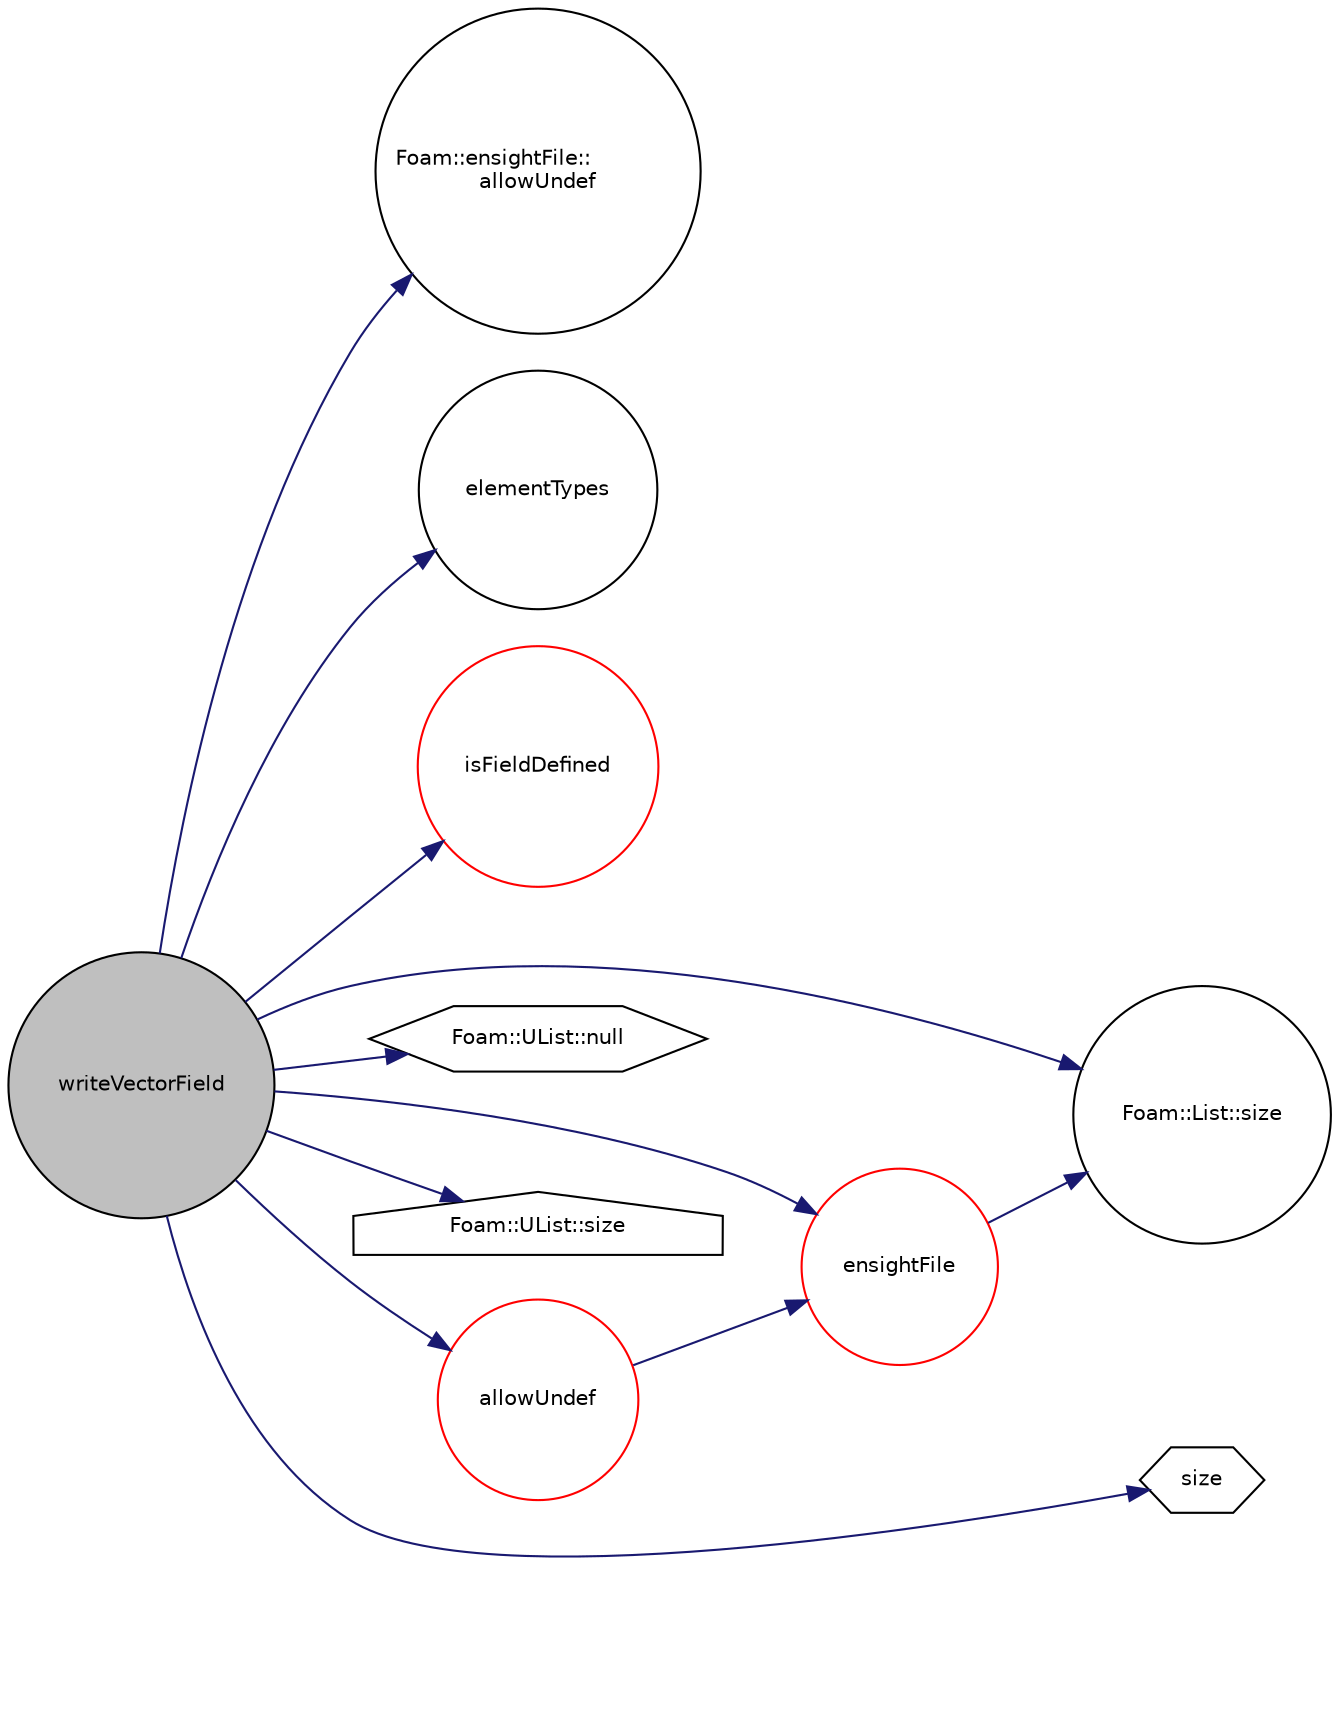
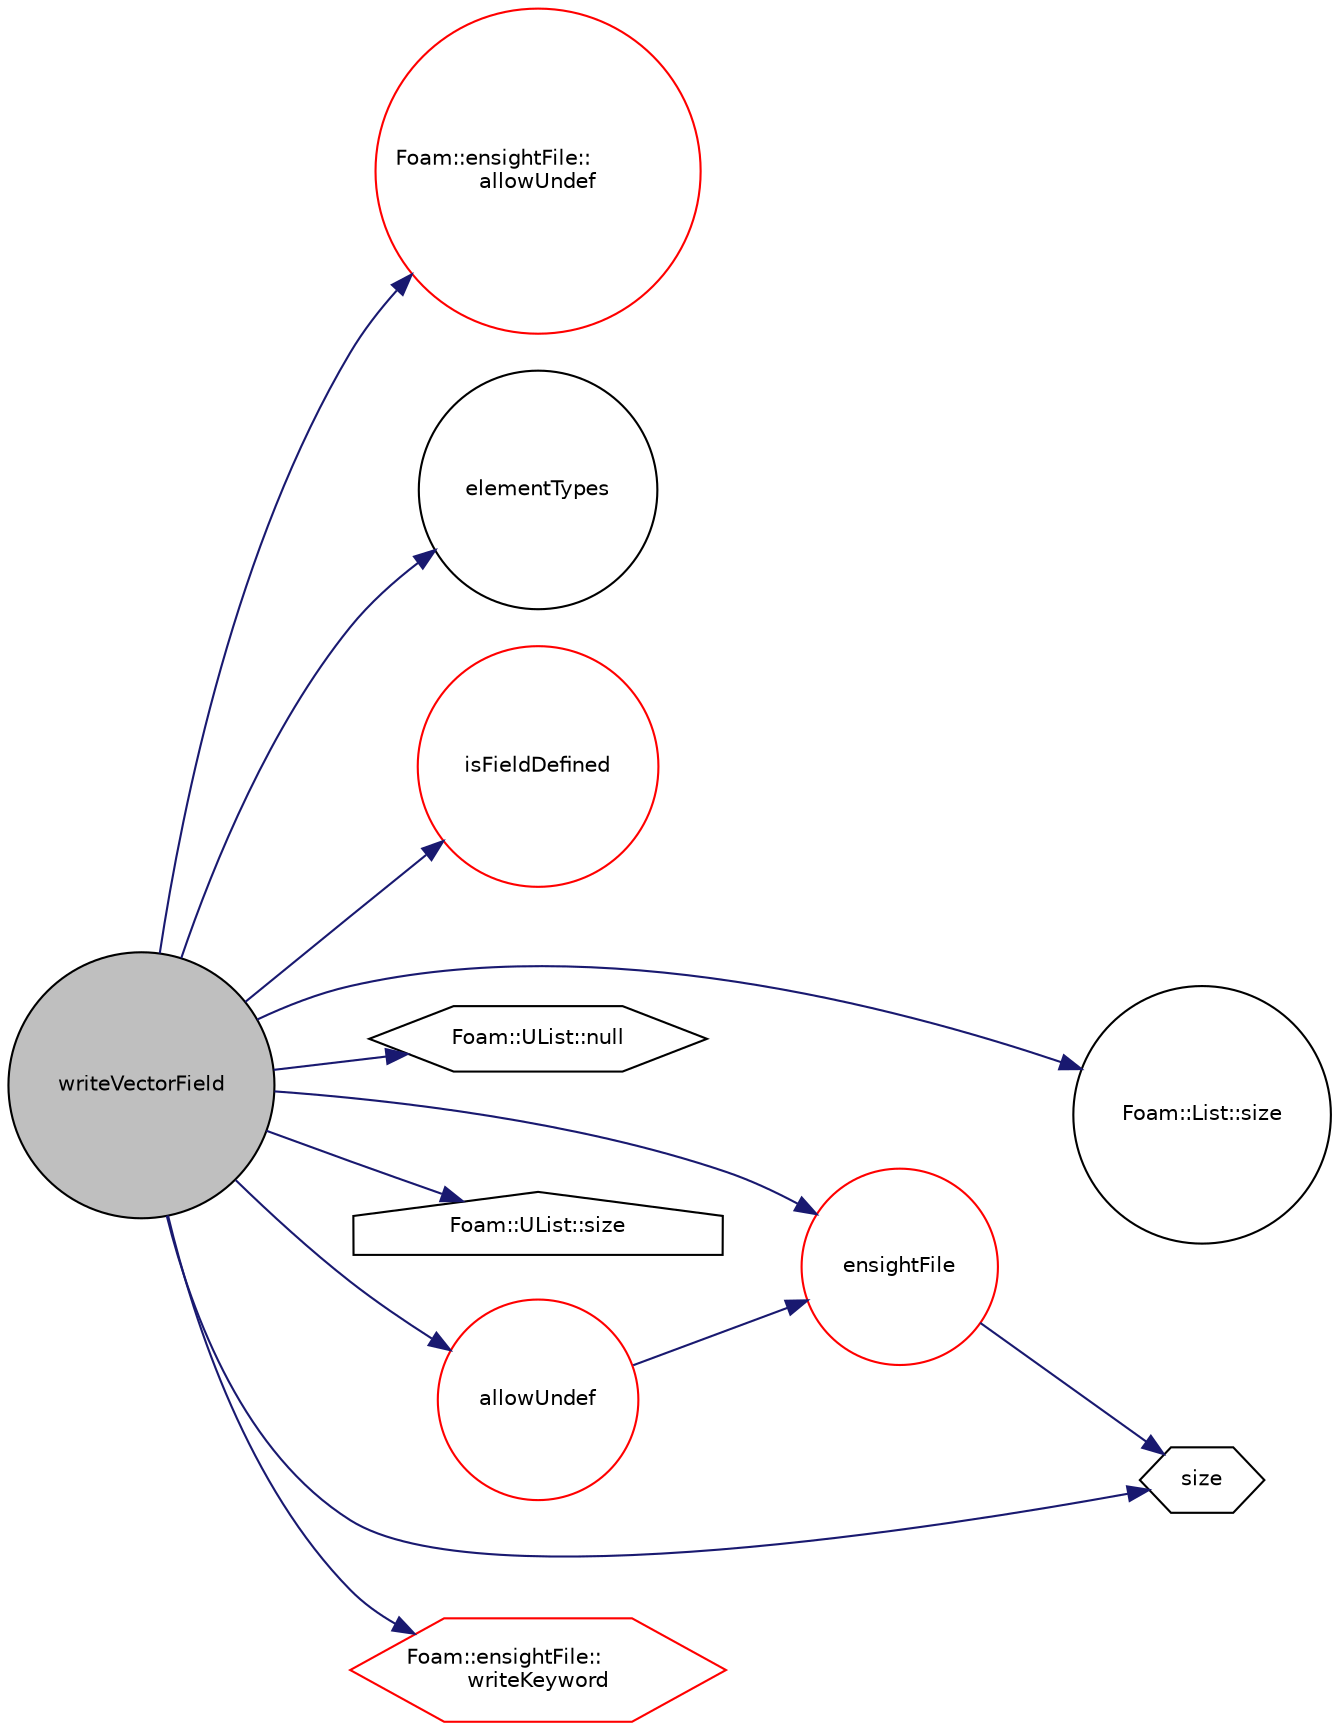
(538, 171) -> (538, 171)
(1028, 1203) -> (1063, 1382)
none -> (538, 1670)
